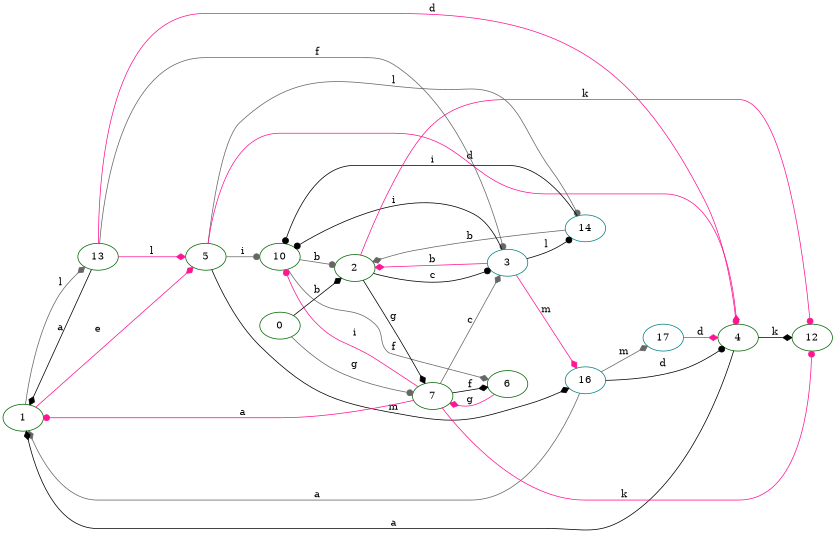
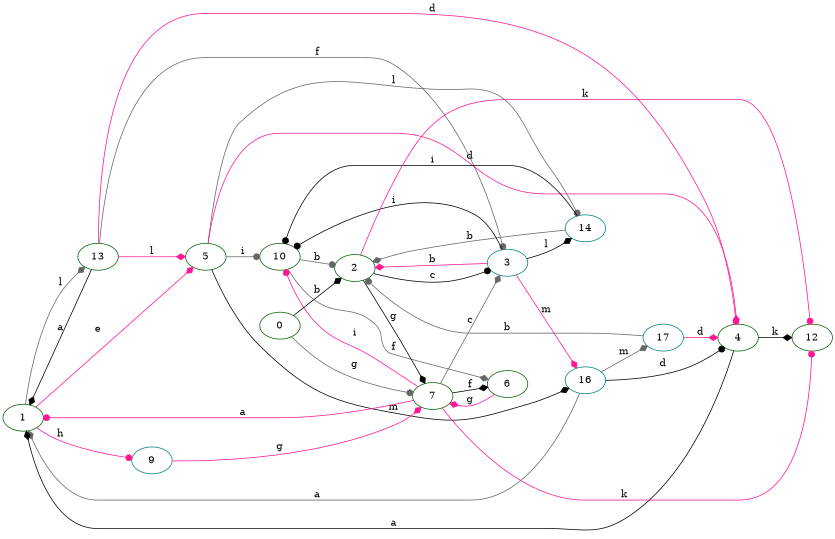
(547, 252) -> (547, 252)
none -> (500, 333)
none -> (152, 460)
